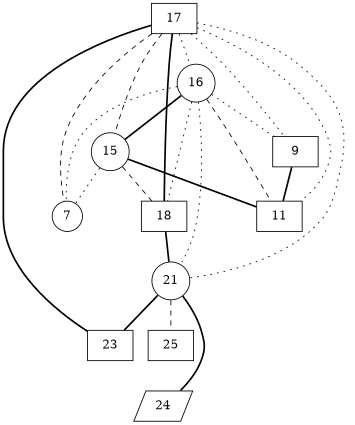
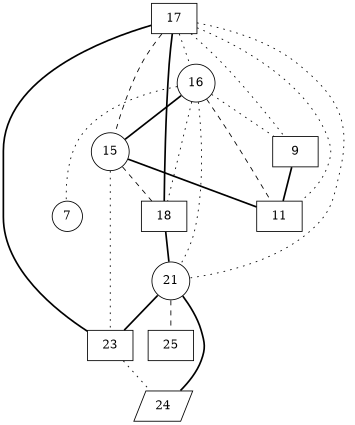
(80, 104) -> none
(88, 186) -> (110, 251)
none -> (137, 376)
